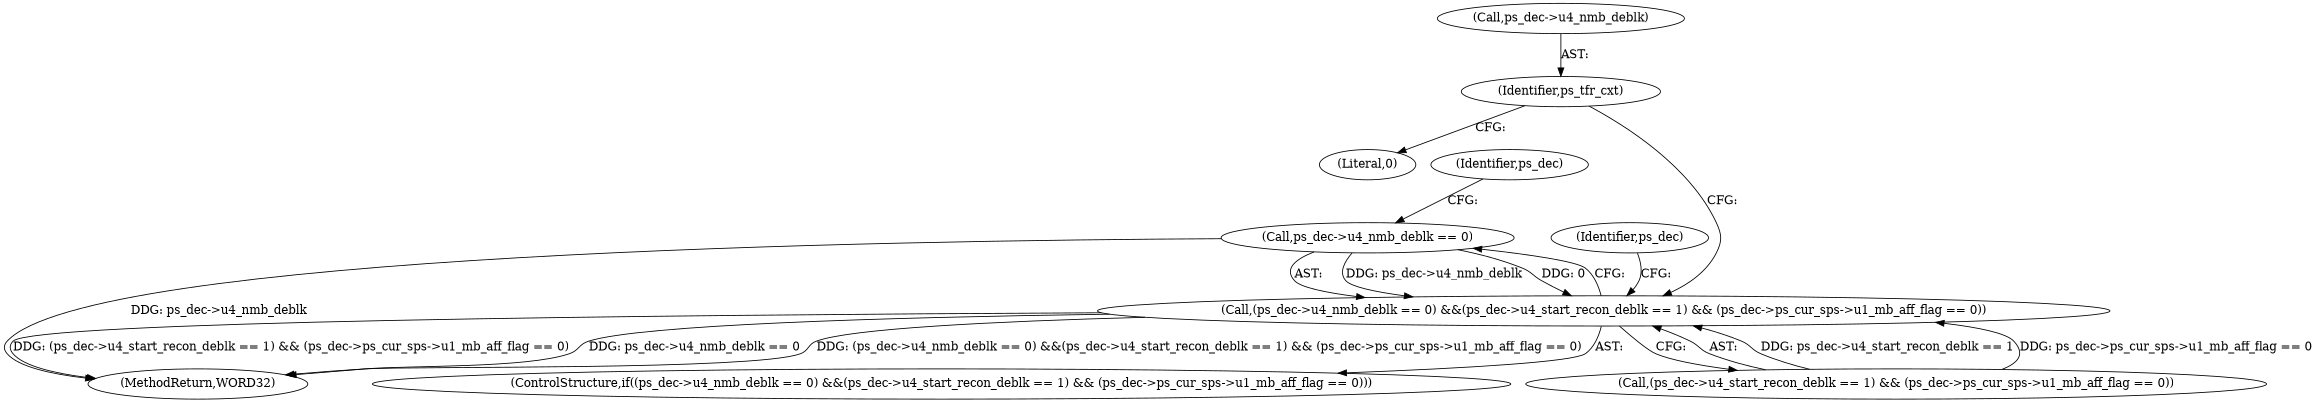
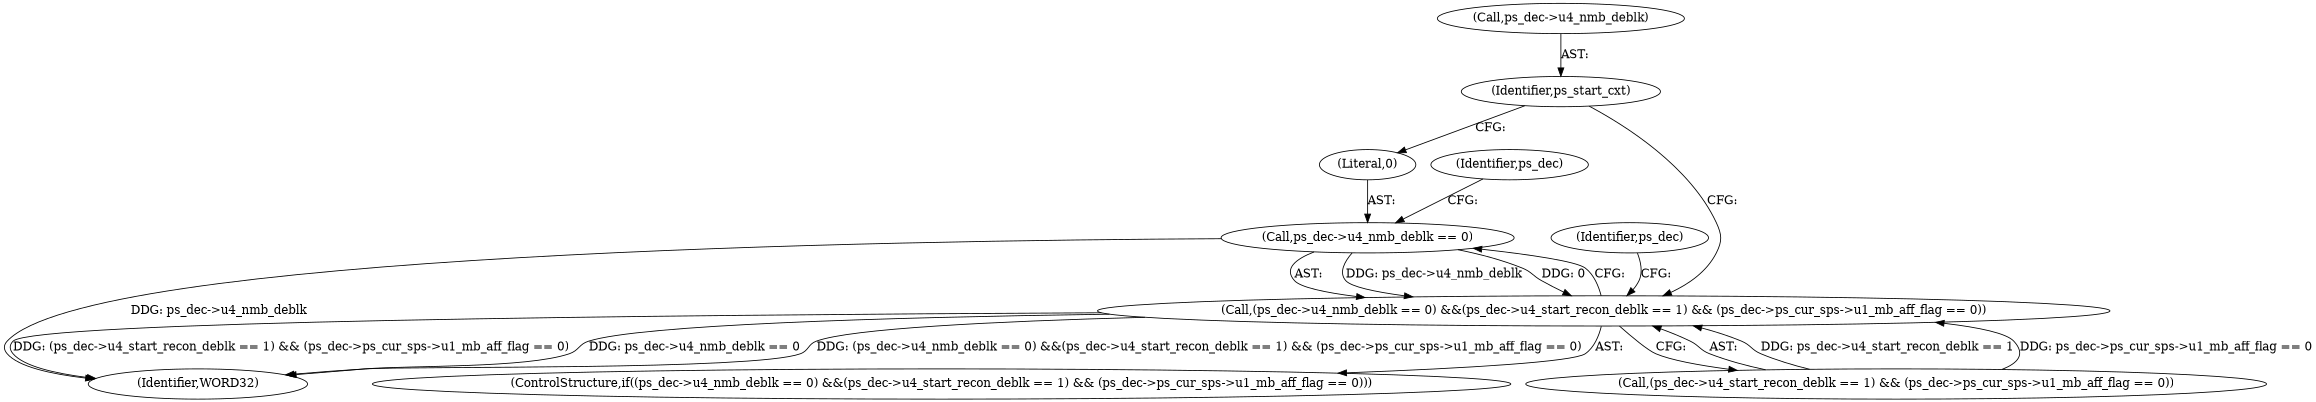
(1561, 92) -> (1561, 92)
none -> (1368, 197)
(198, 384) -> (198, 384)
